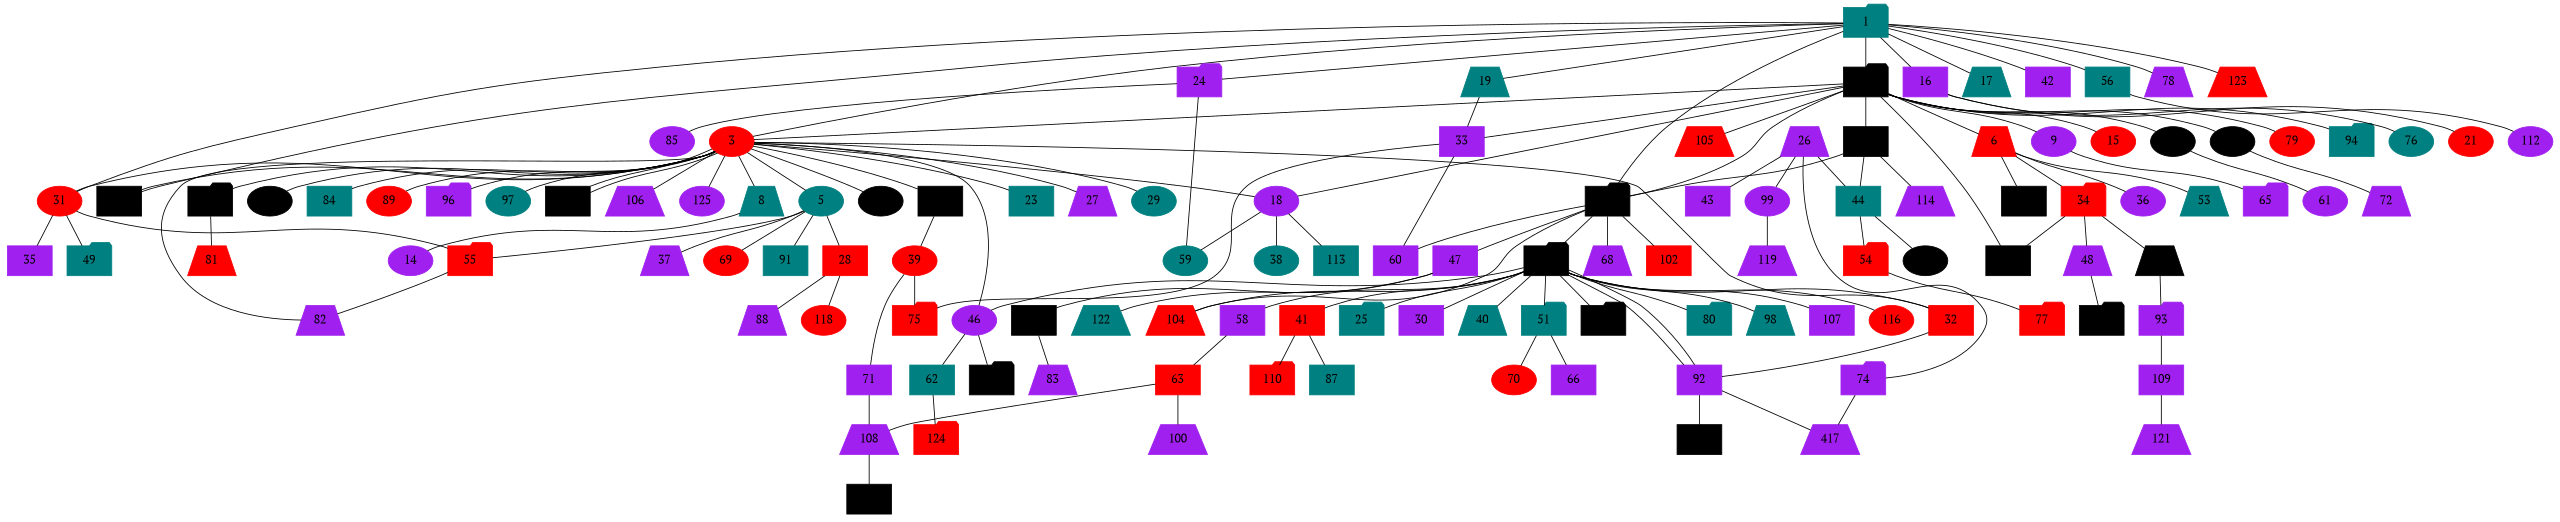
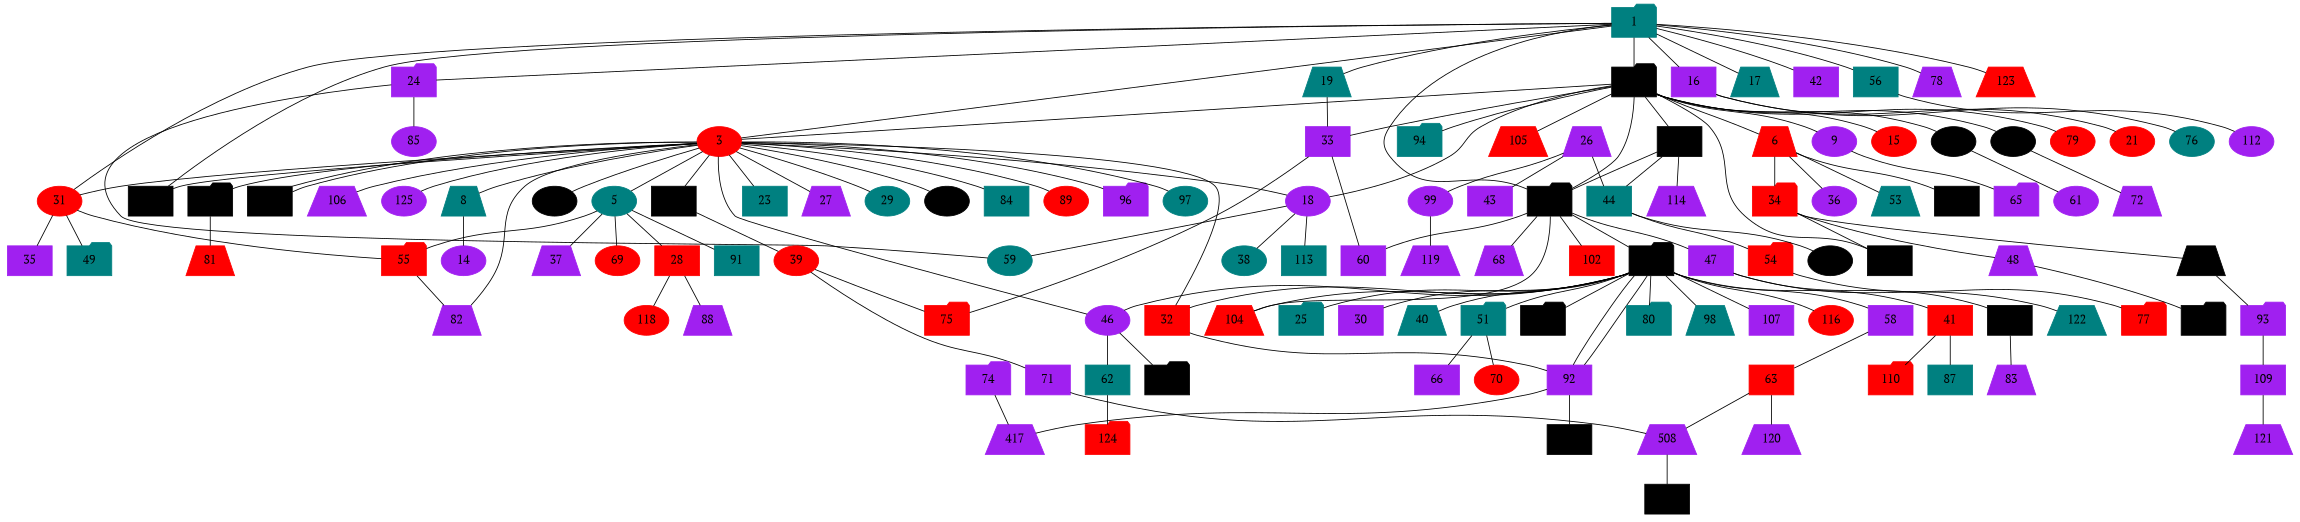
(1916, 288) -> none
(869, 440) -> (1667, 440)
(1178, 440) -> (1771, 440)
